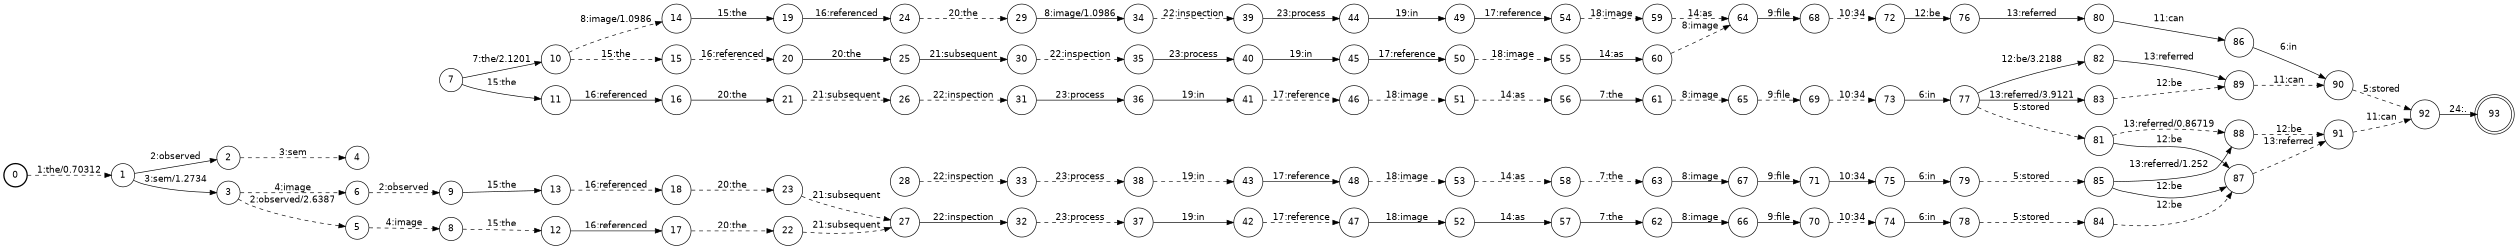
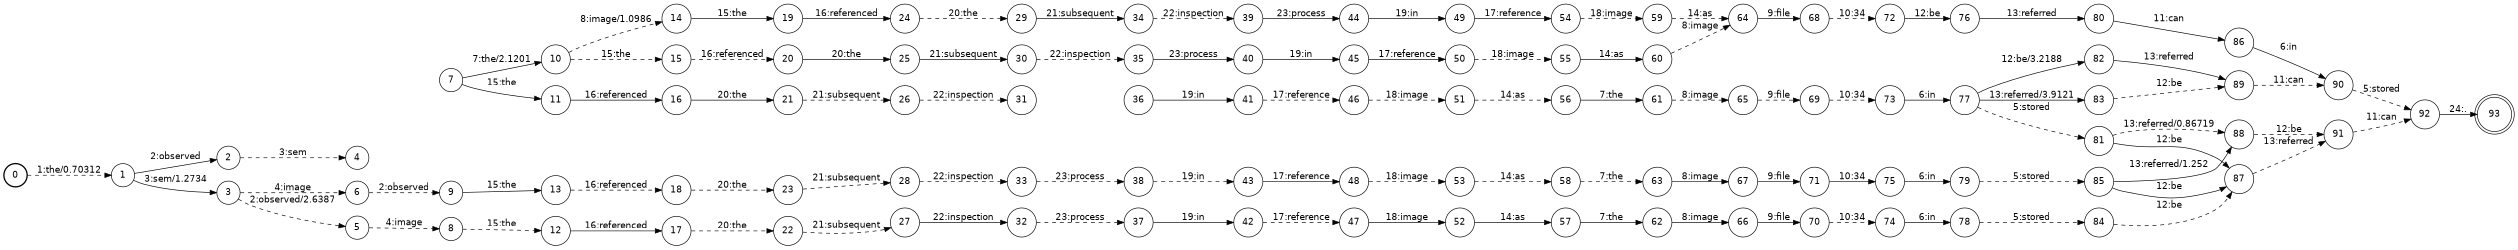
(1080, 14) -> (1080, 14)
(1077, 100) -> none
(842, 209) -> (843, 186)
